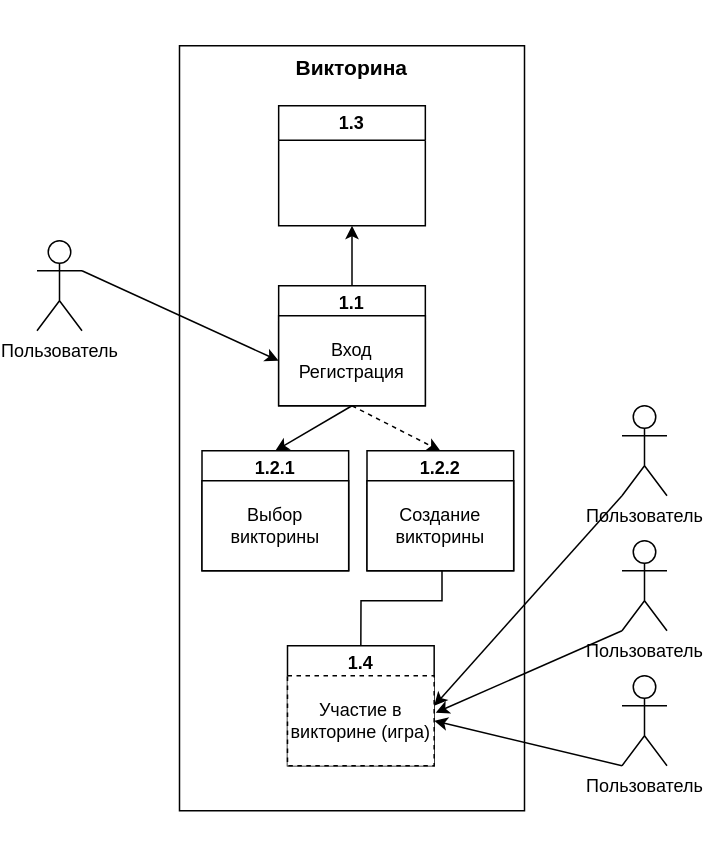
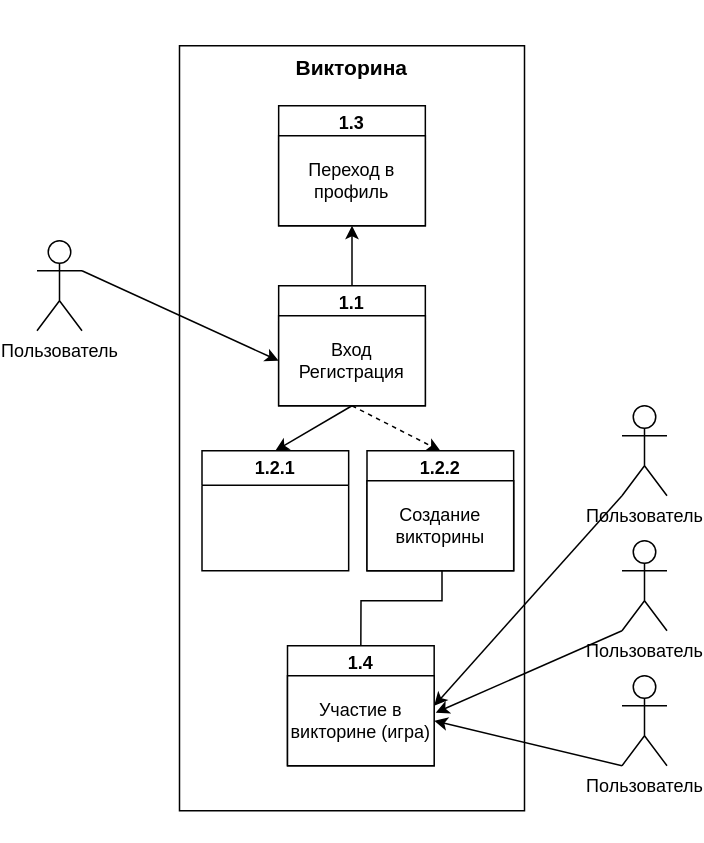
none -> (352, 181)
(275, 526) -> none
(361, 721) -> (361, 721)
